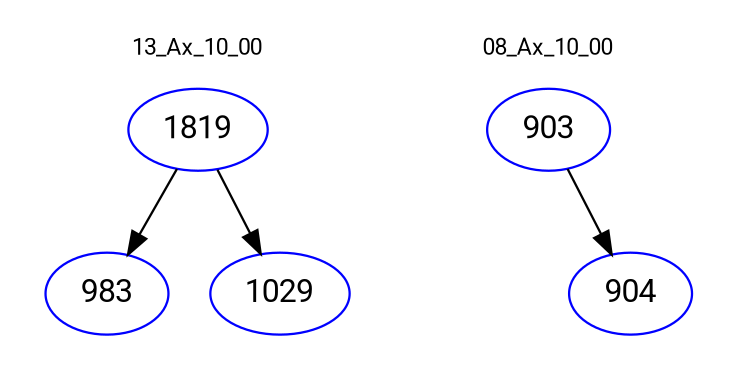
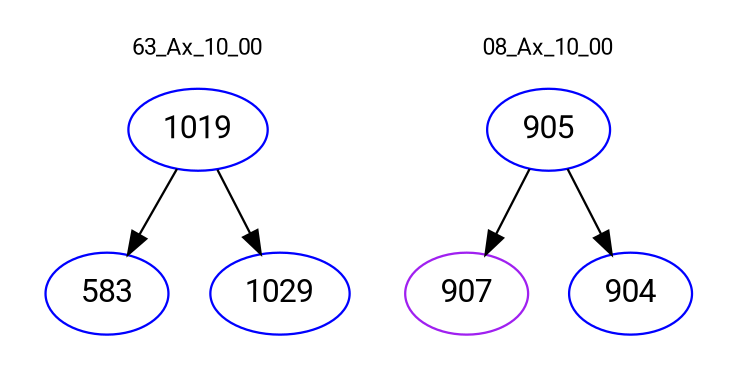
(198, 49) -> (198, 49)
(198, 130) -> (198, 130)
(549, 130) -> (549, 130)
(107, 294) -> (107, 294)
none -> (467, 294)
